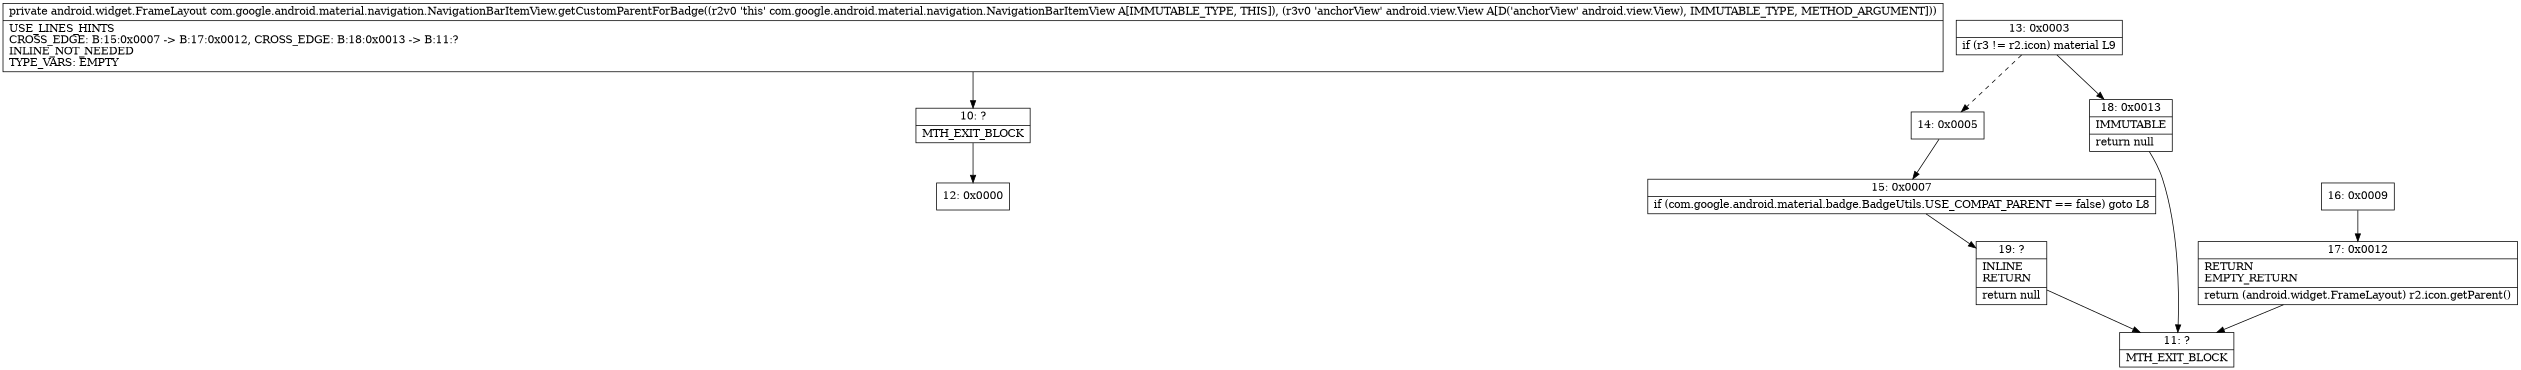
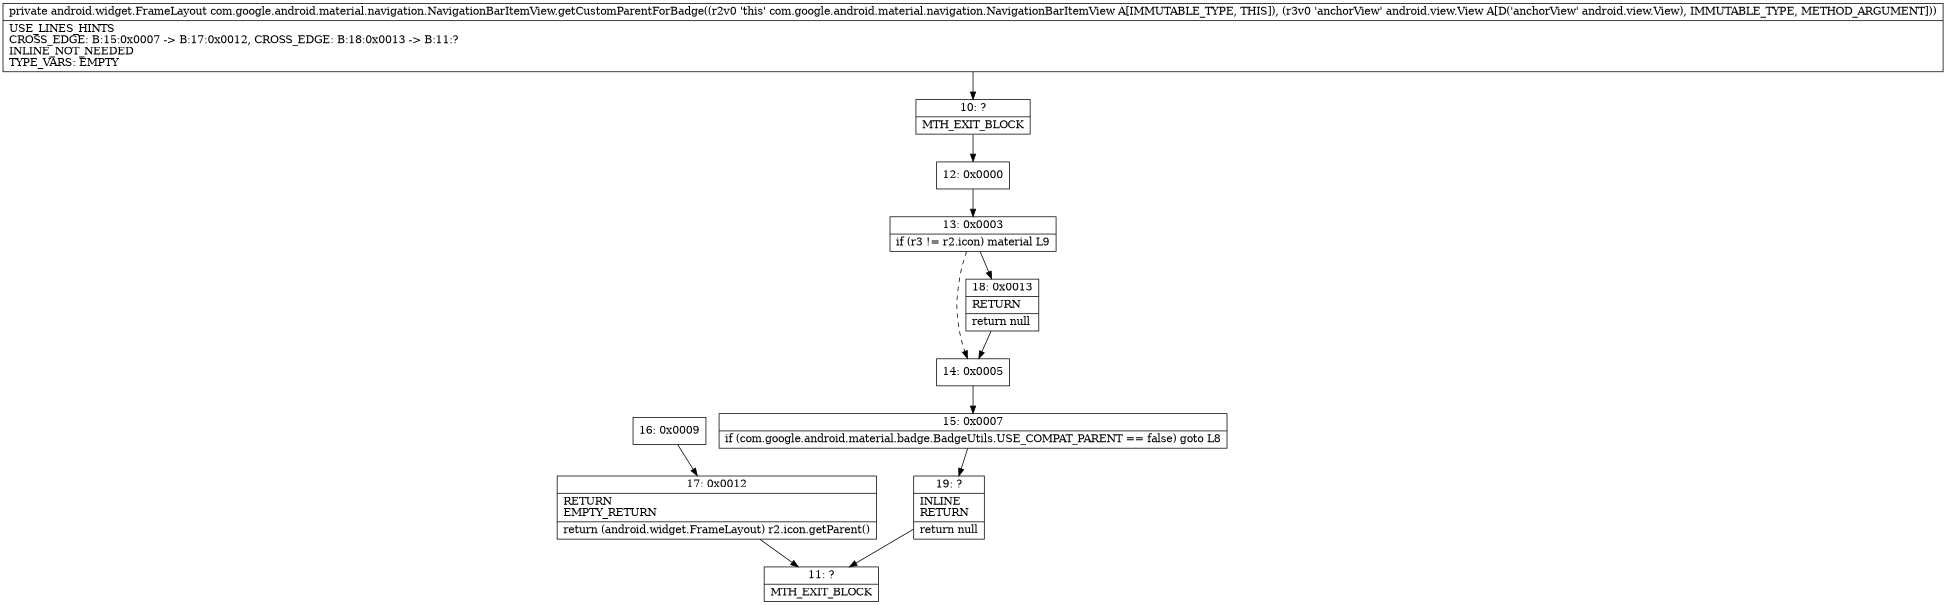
(2131, 125) -> (996, 305)
none -> (973, 199)
(2175, 236) -> (986, 341)
